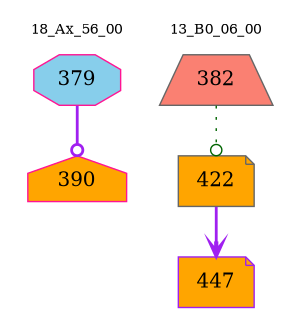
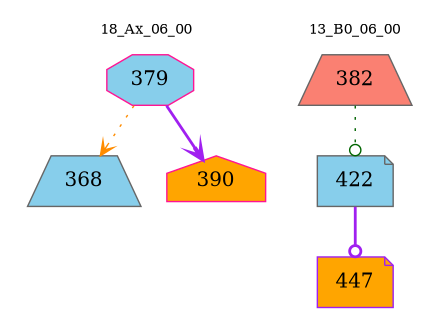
(77, 30) -> (147, 30)
(77, 125) -> (181, 127)
none -> (84, 181)
(216, 181) -> (355, 181)
(216, 225) -> (355, 226)
